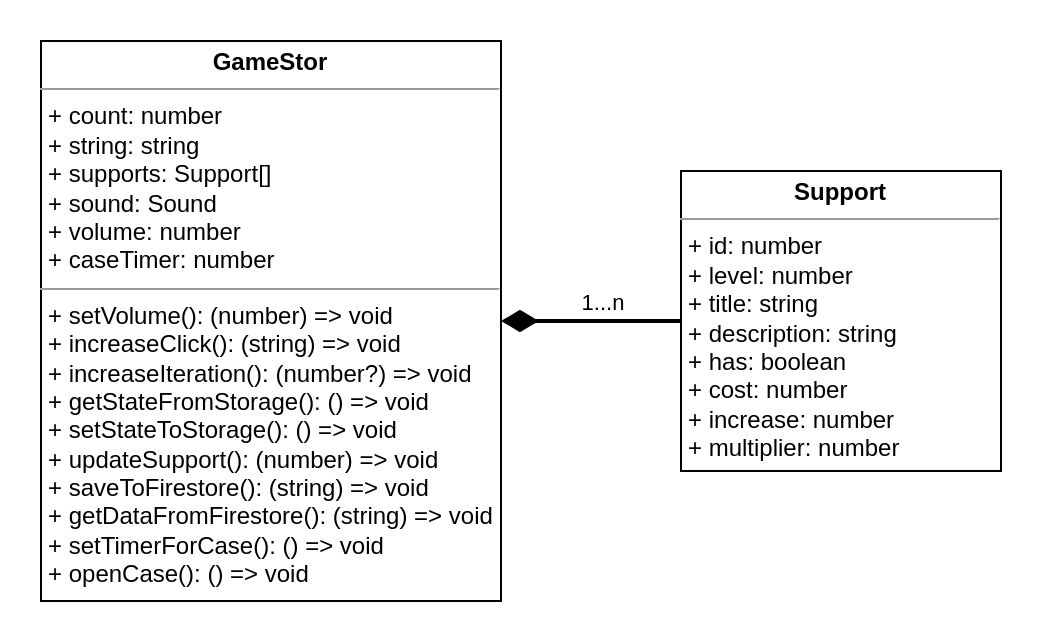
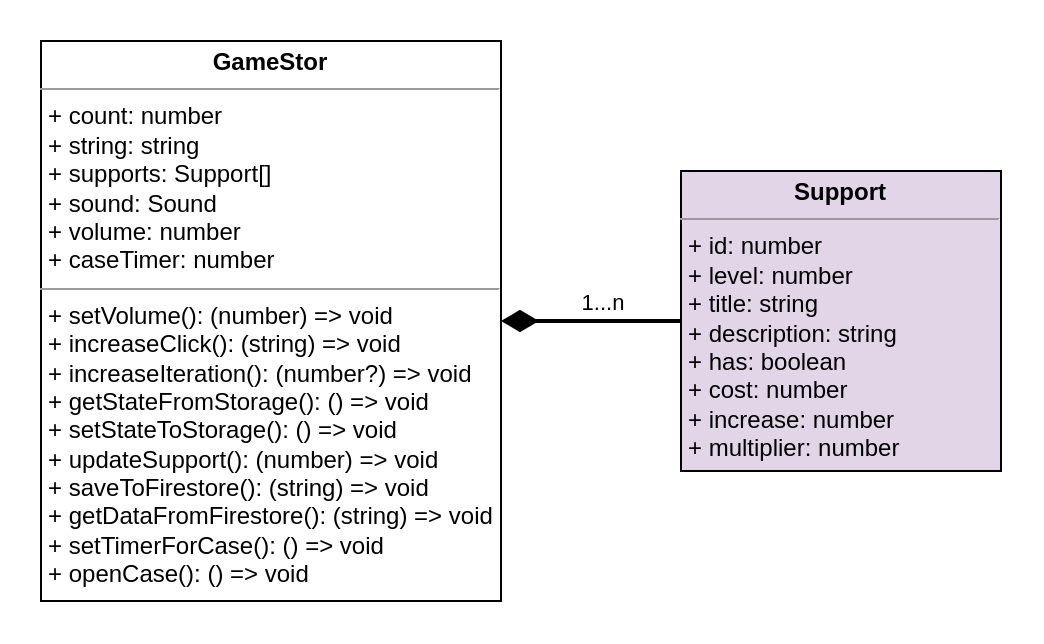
(841, 321) -> (841, 321)
